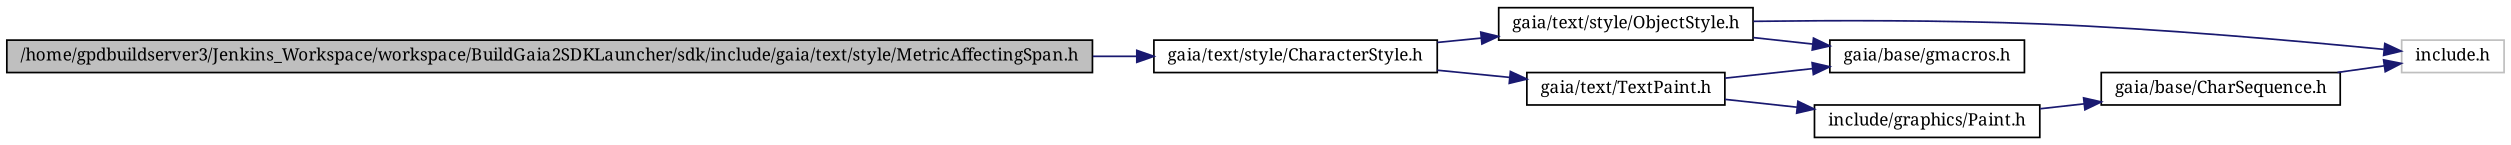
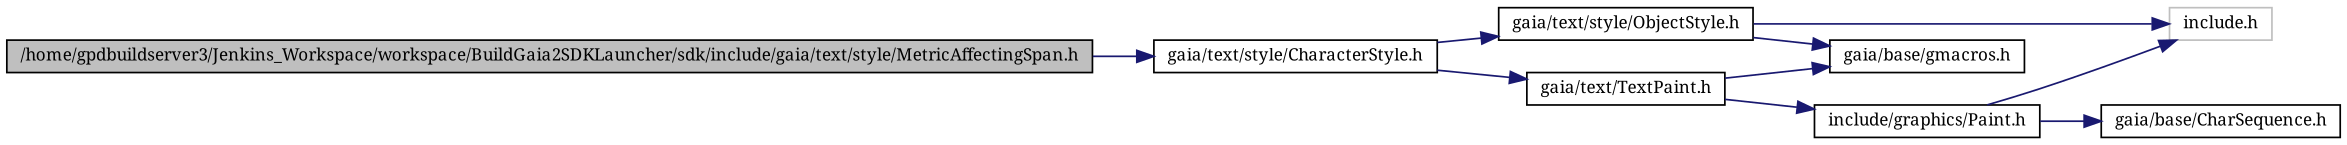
(2361, 69) -> (2074, 77)
